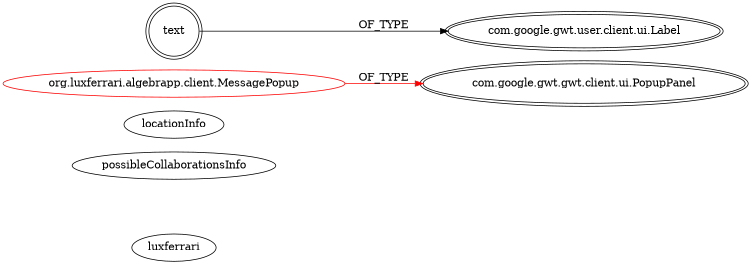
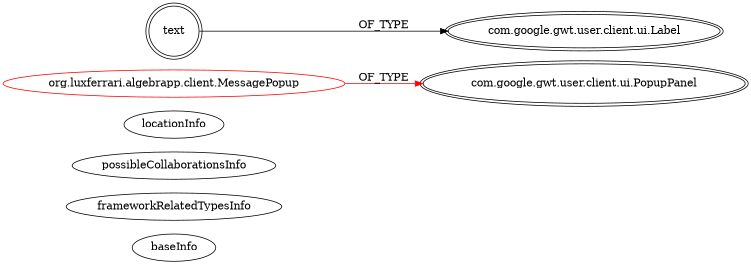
(584, 84) -> (584, 84)
none -> (174, 207)
(174, 248) -> (174, 248)
